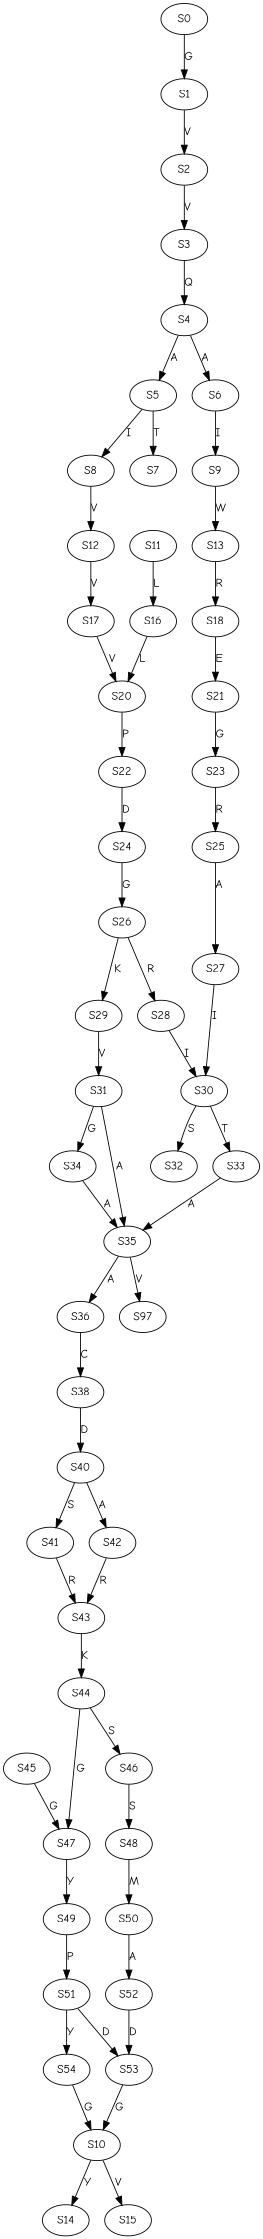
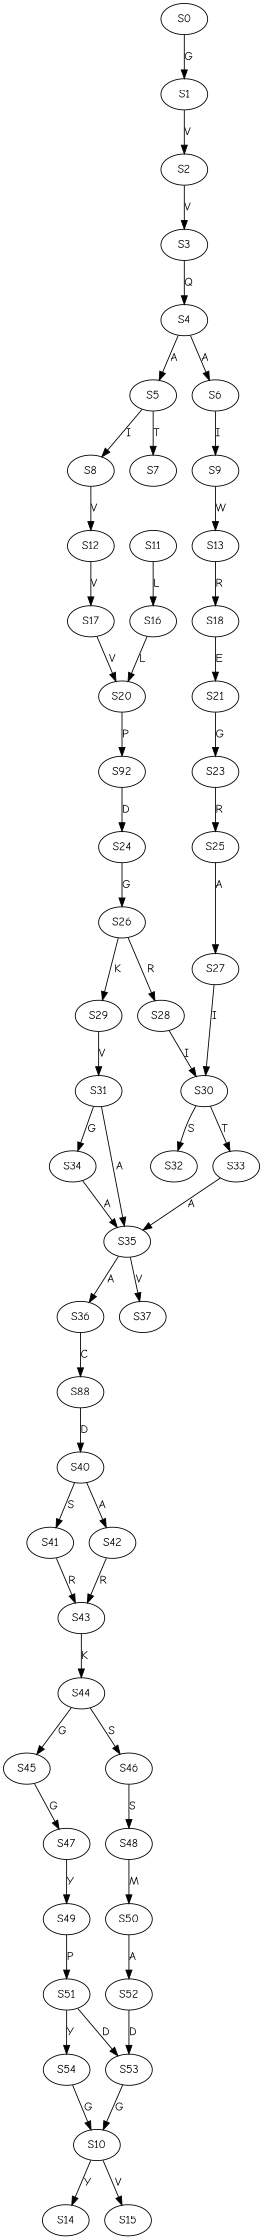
(122, 772) -> (122, 772)
(143, 1317) -> (143, 1317)
(80, 1392) -> (80, 1392)
(74, 1764) -> (57, 1728)
